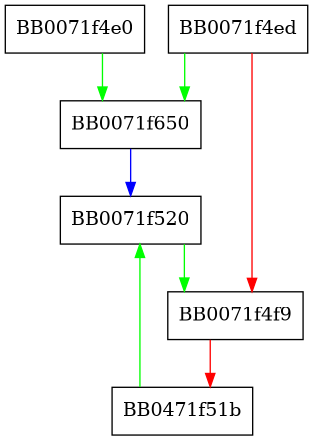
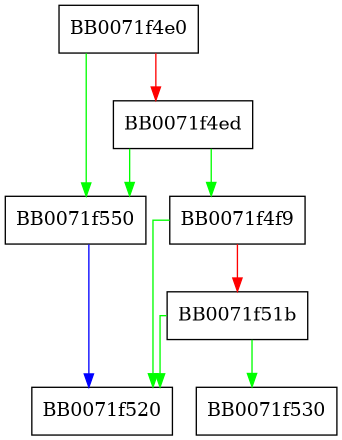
none -> (156, 70)
(131, 125) -> (76, 220)
(252, 166) -> (211, 166)
(184, 261) -> (153, 289)
(182, 411) -> (237, 316)
none -> (267, 411)
